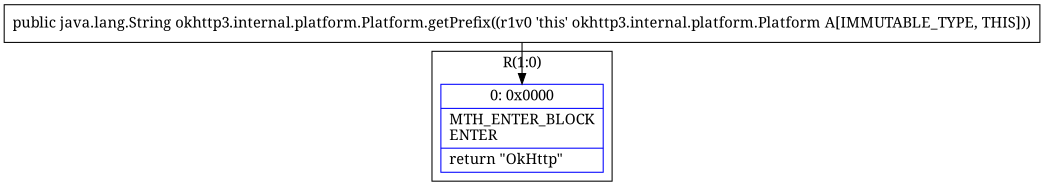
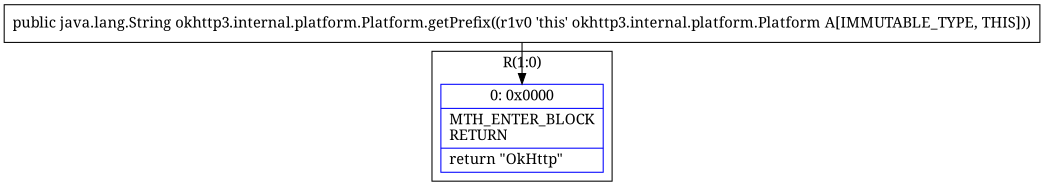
(473, 136) -> (479, 136)
